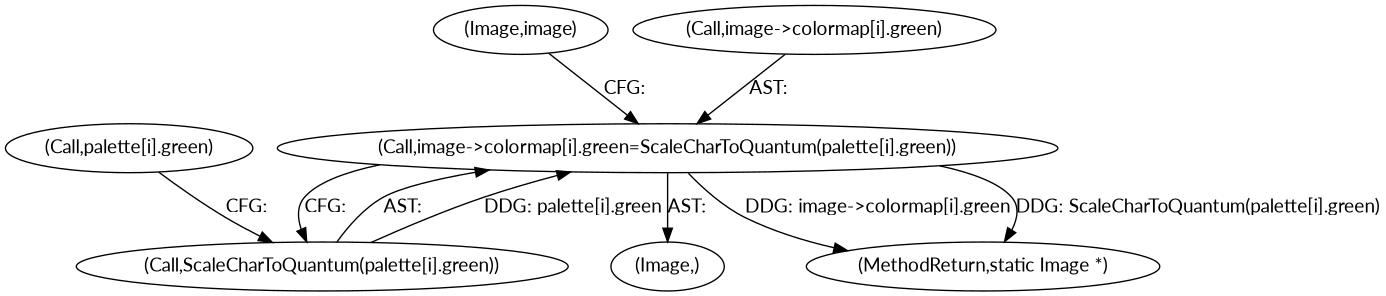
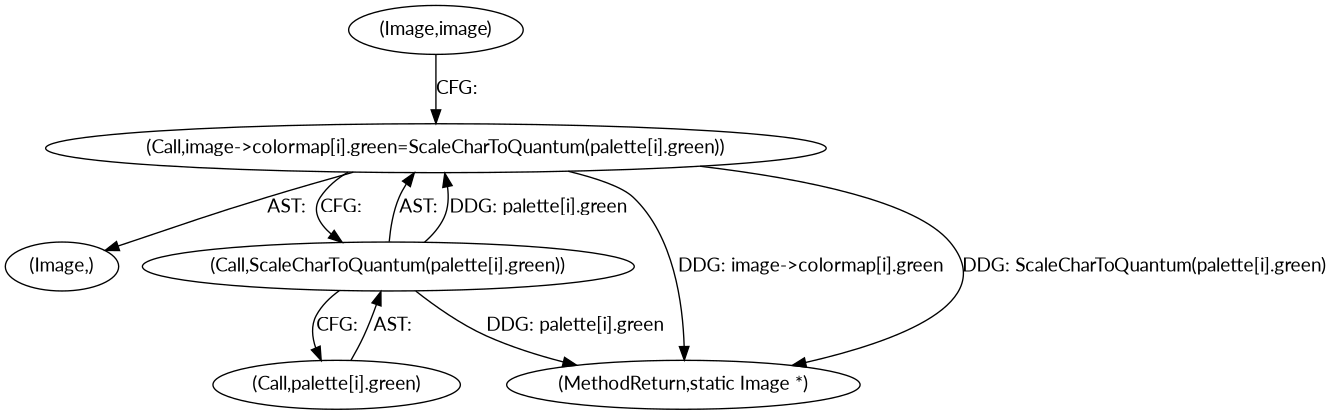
(814, 30) -> none
(249, 207) -> (396, 326)
none -> (316, 315)
none -> (485, 335)
